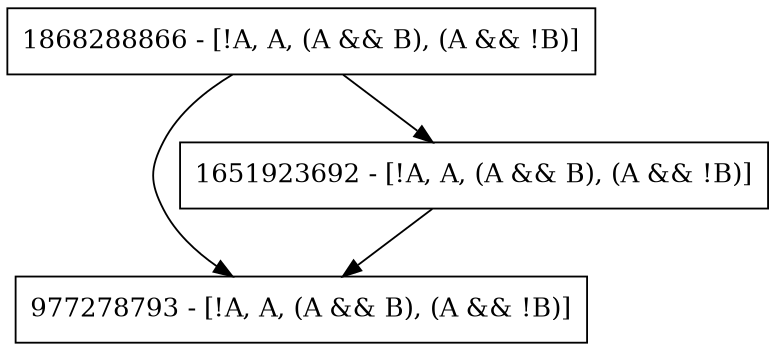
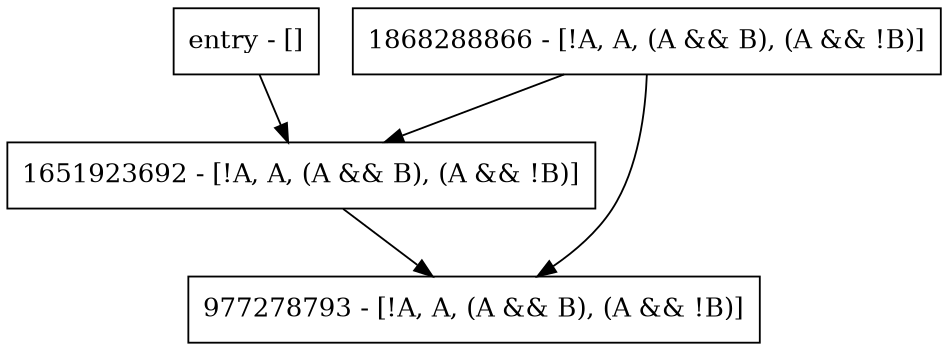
none -> (246, 41)
